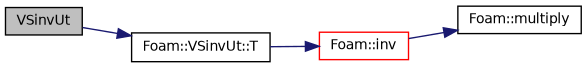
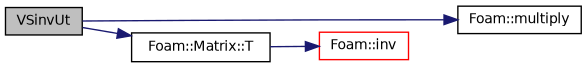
(426, 36) -> (263, 20)
(201, 47) -> (201, 47)
